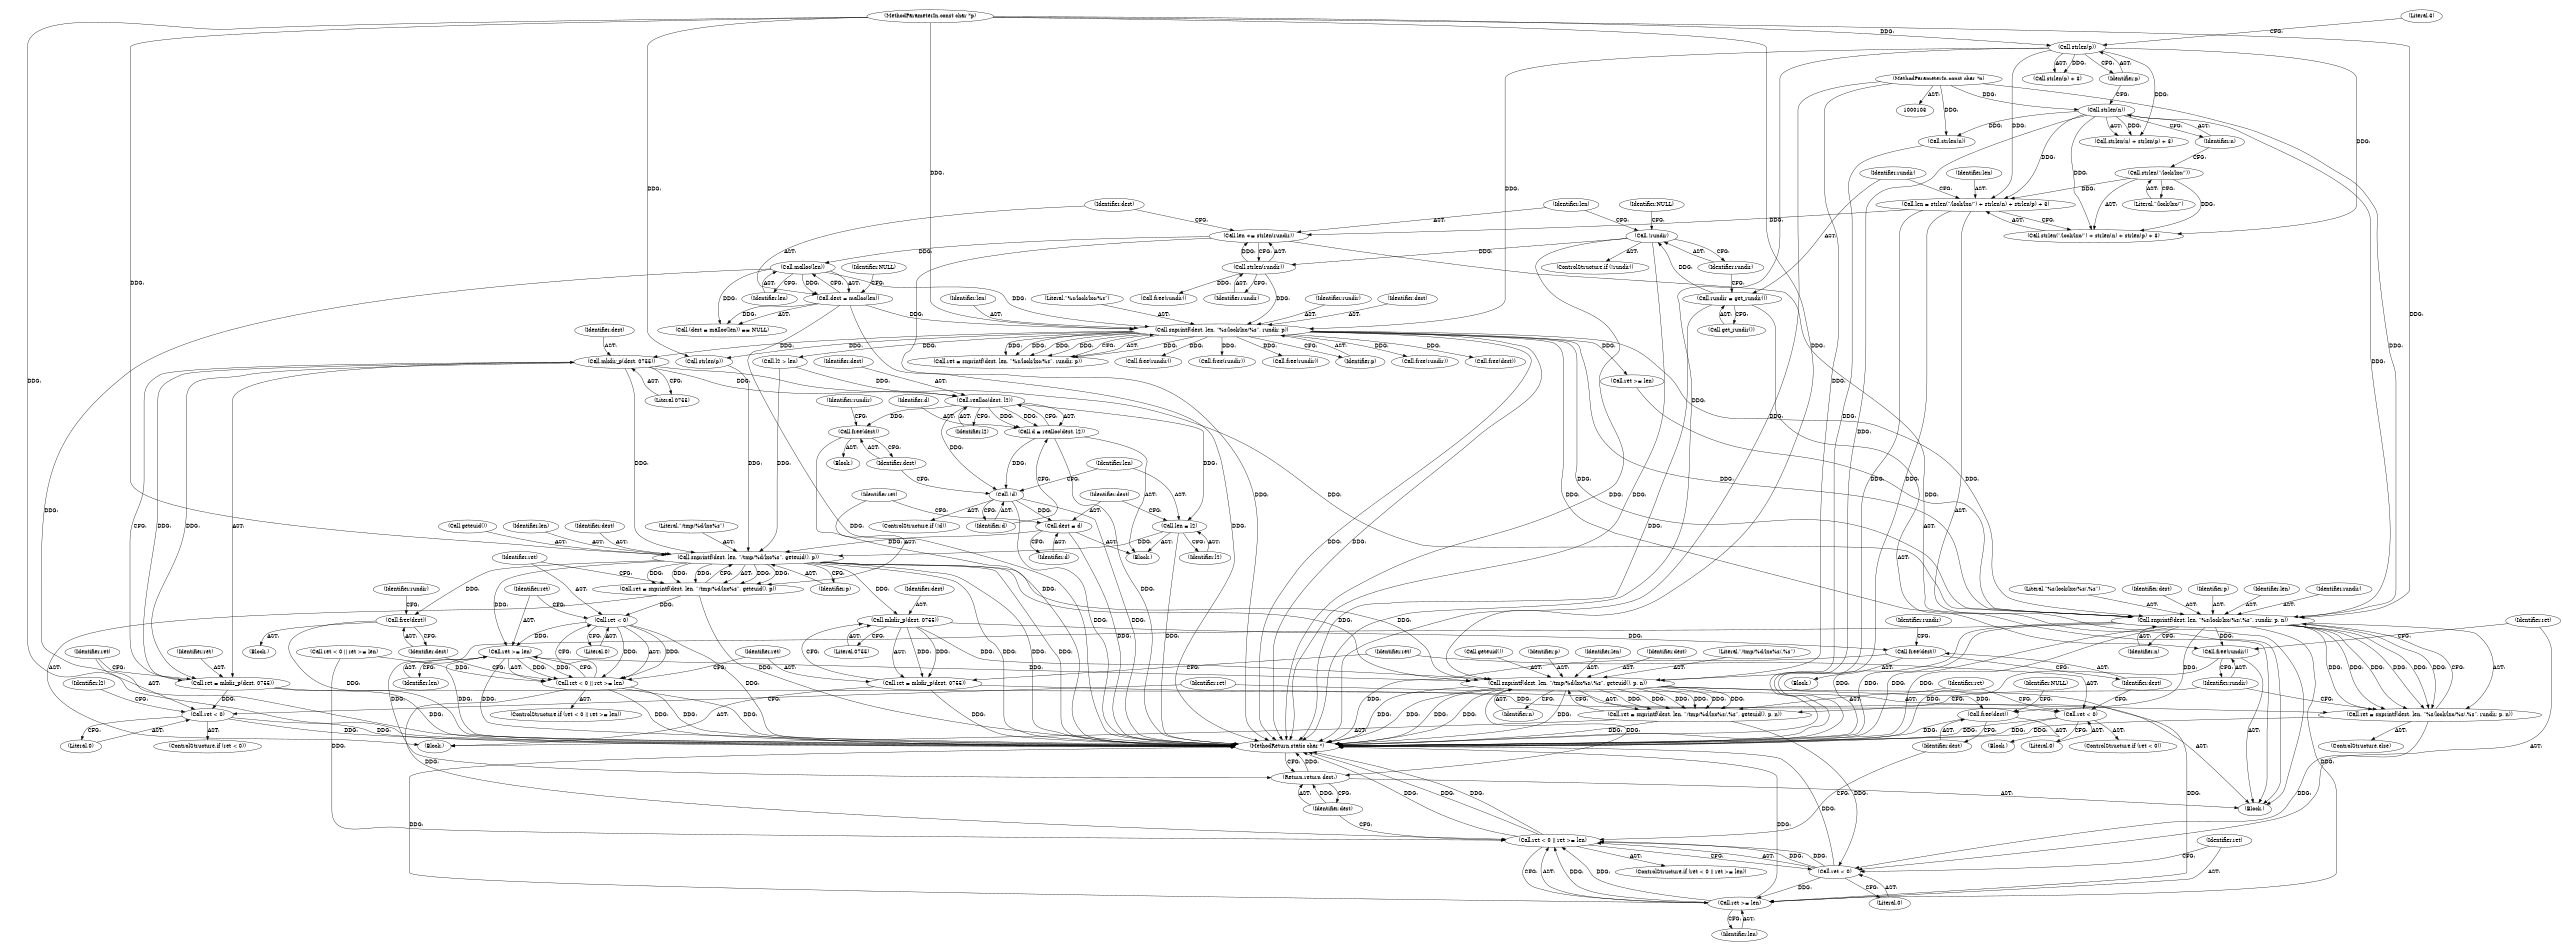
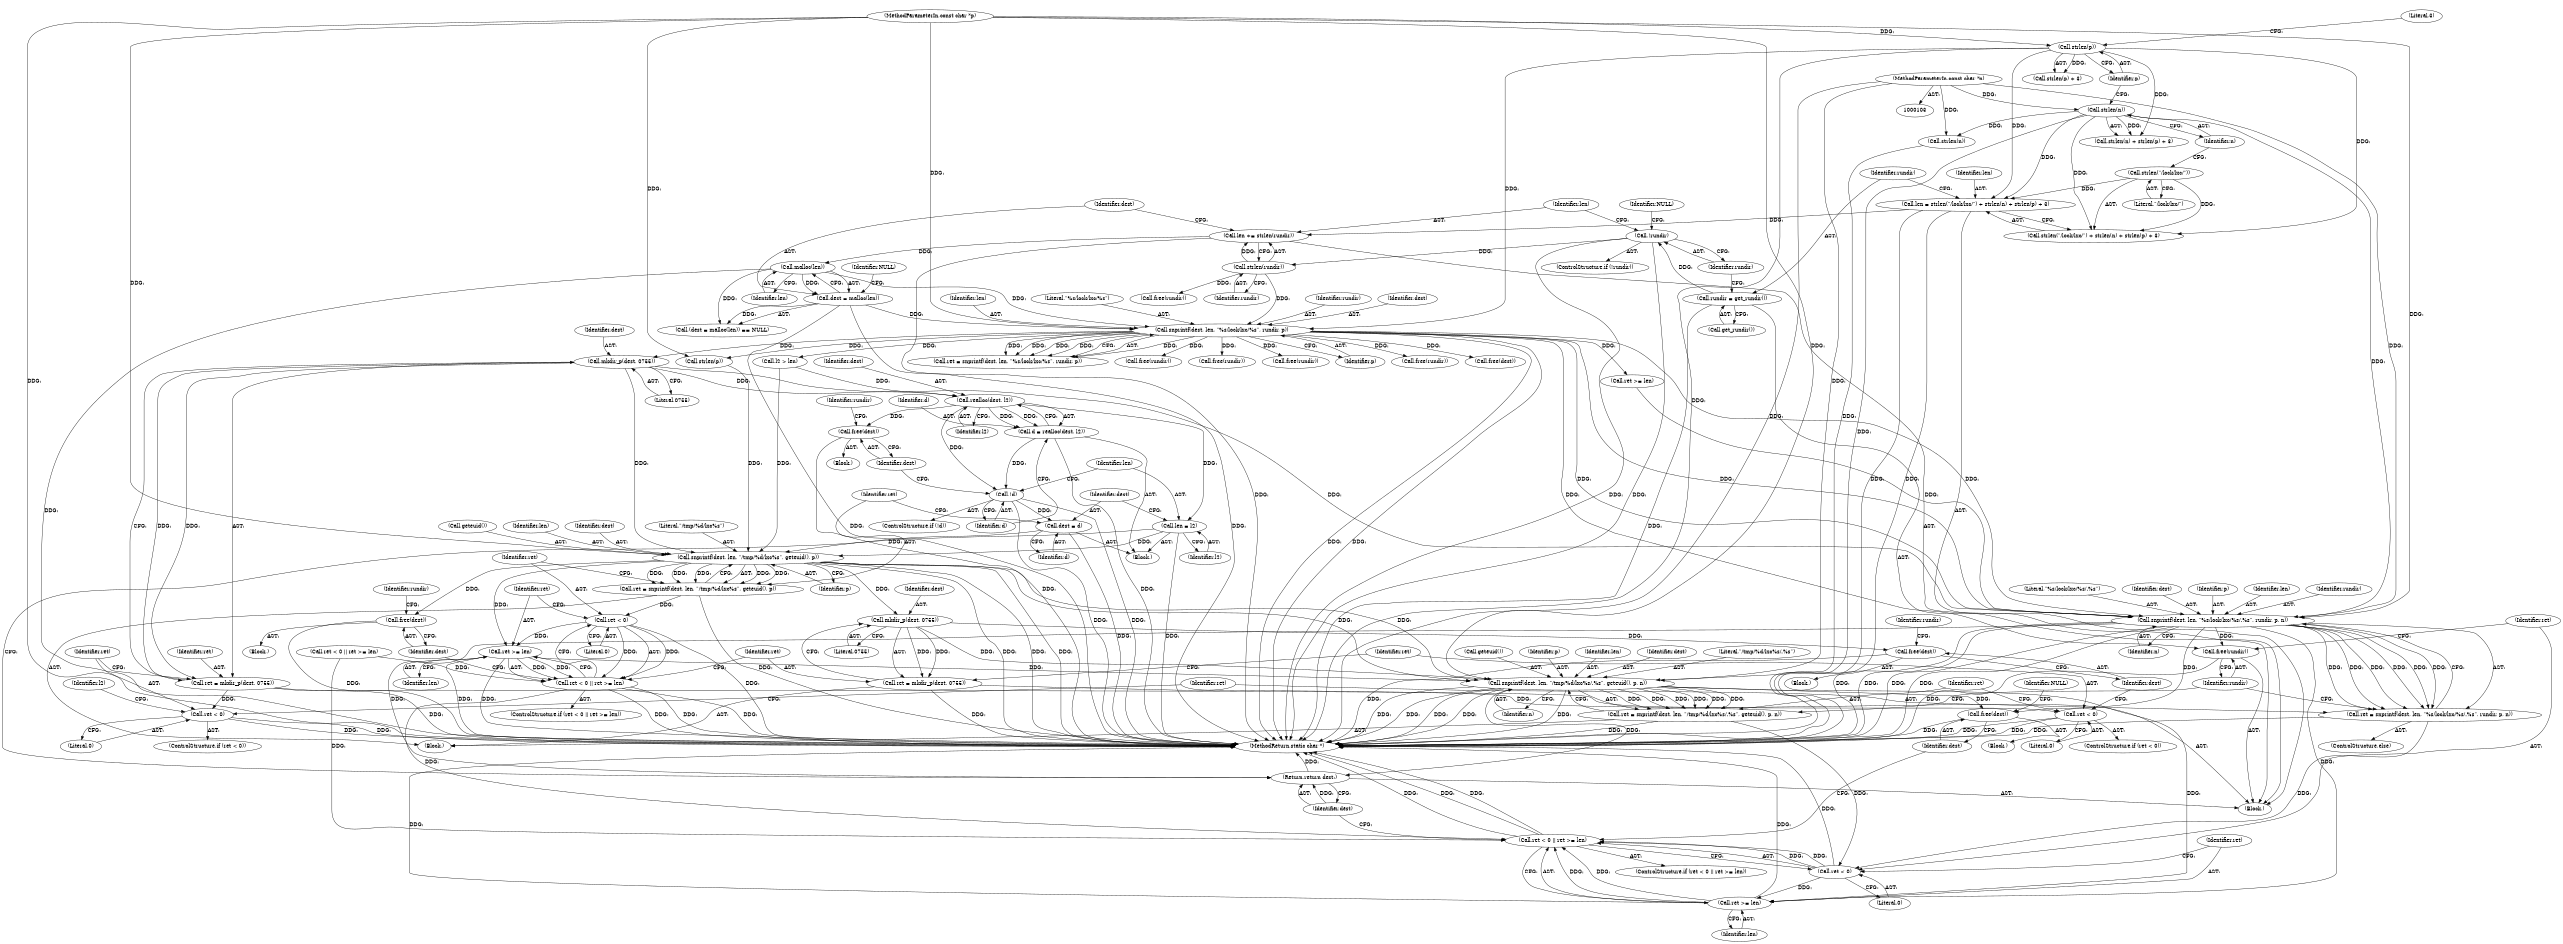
(1286, 762) -> (3, 741)
